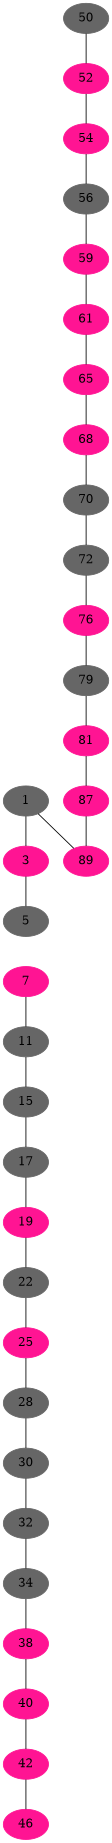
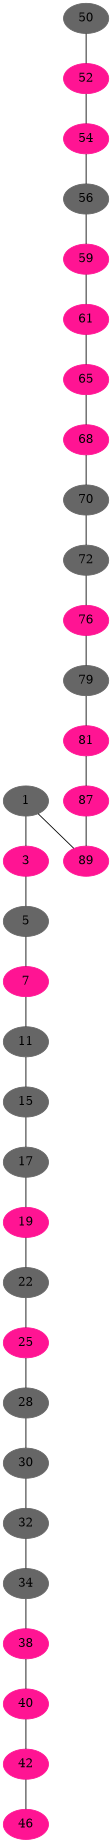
none -> (26, 952)
